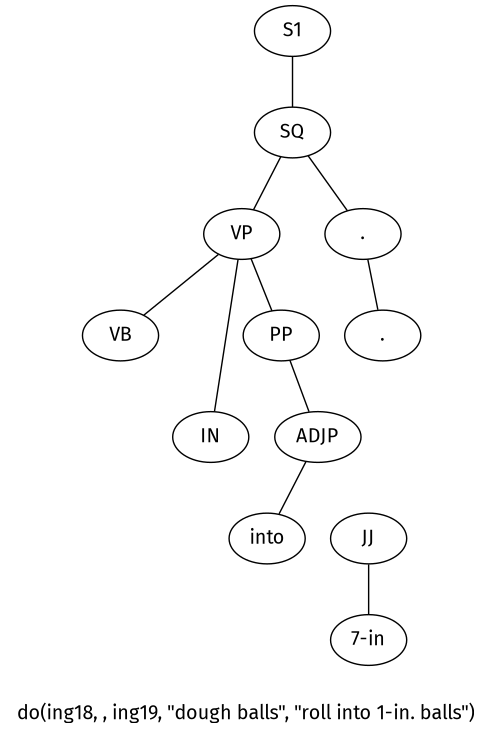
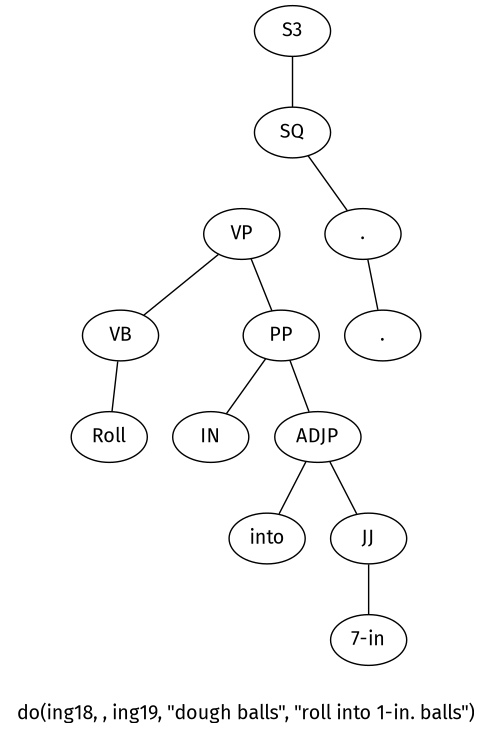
(293, 31) -> (293, 31)
(267, 183) -> none
(226, 335) -> (246, 386)
none -> (109, 437)
none -> (343, 488)
